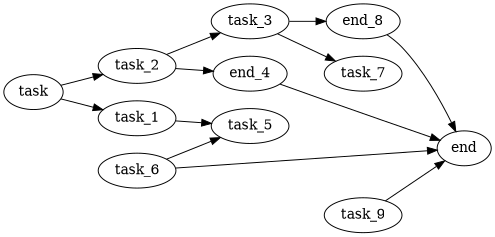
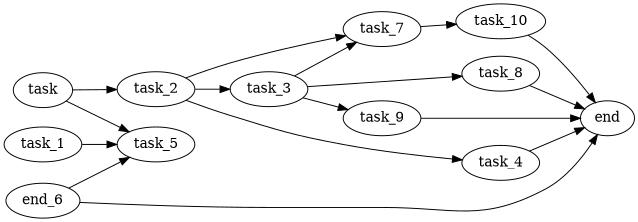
(363, 21) -> (501, 74)
none -> (501, 21)
none -> (260, 55)
(250, 74) -> (501, 163)
none -> (321, 102)
(77, 103) -> (93, 114)
(137, 171) -> (43, 201)
